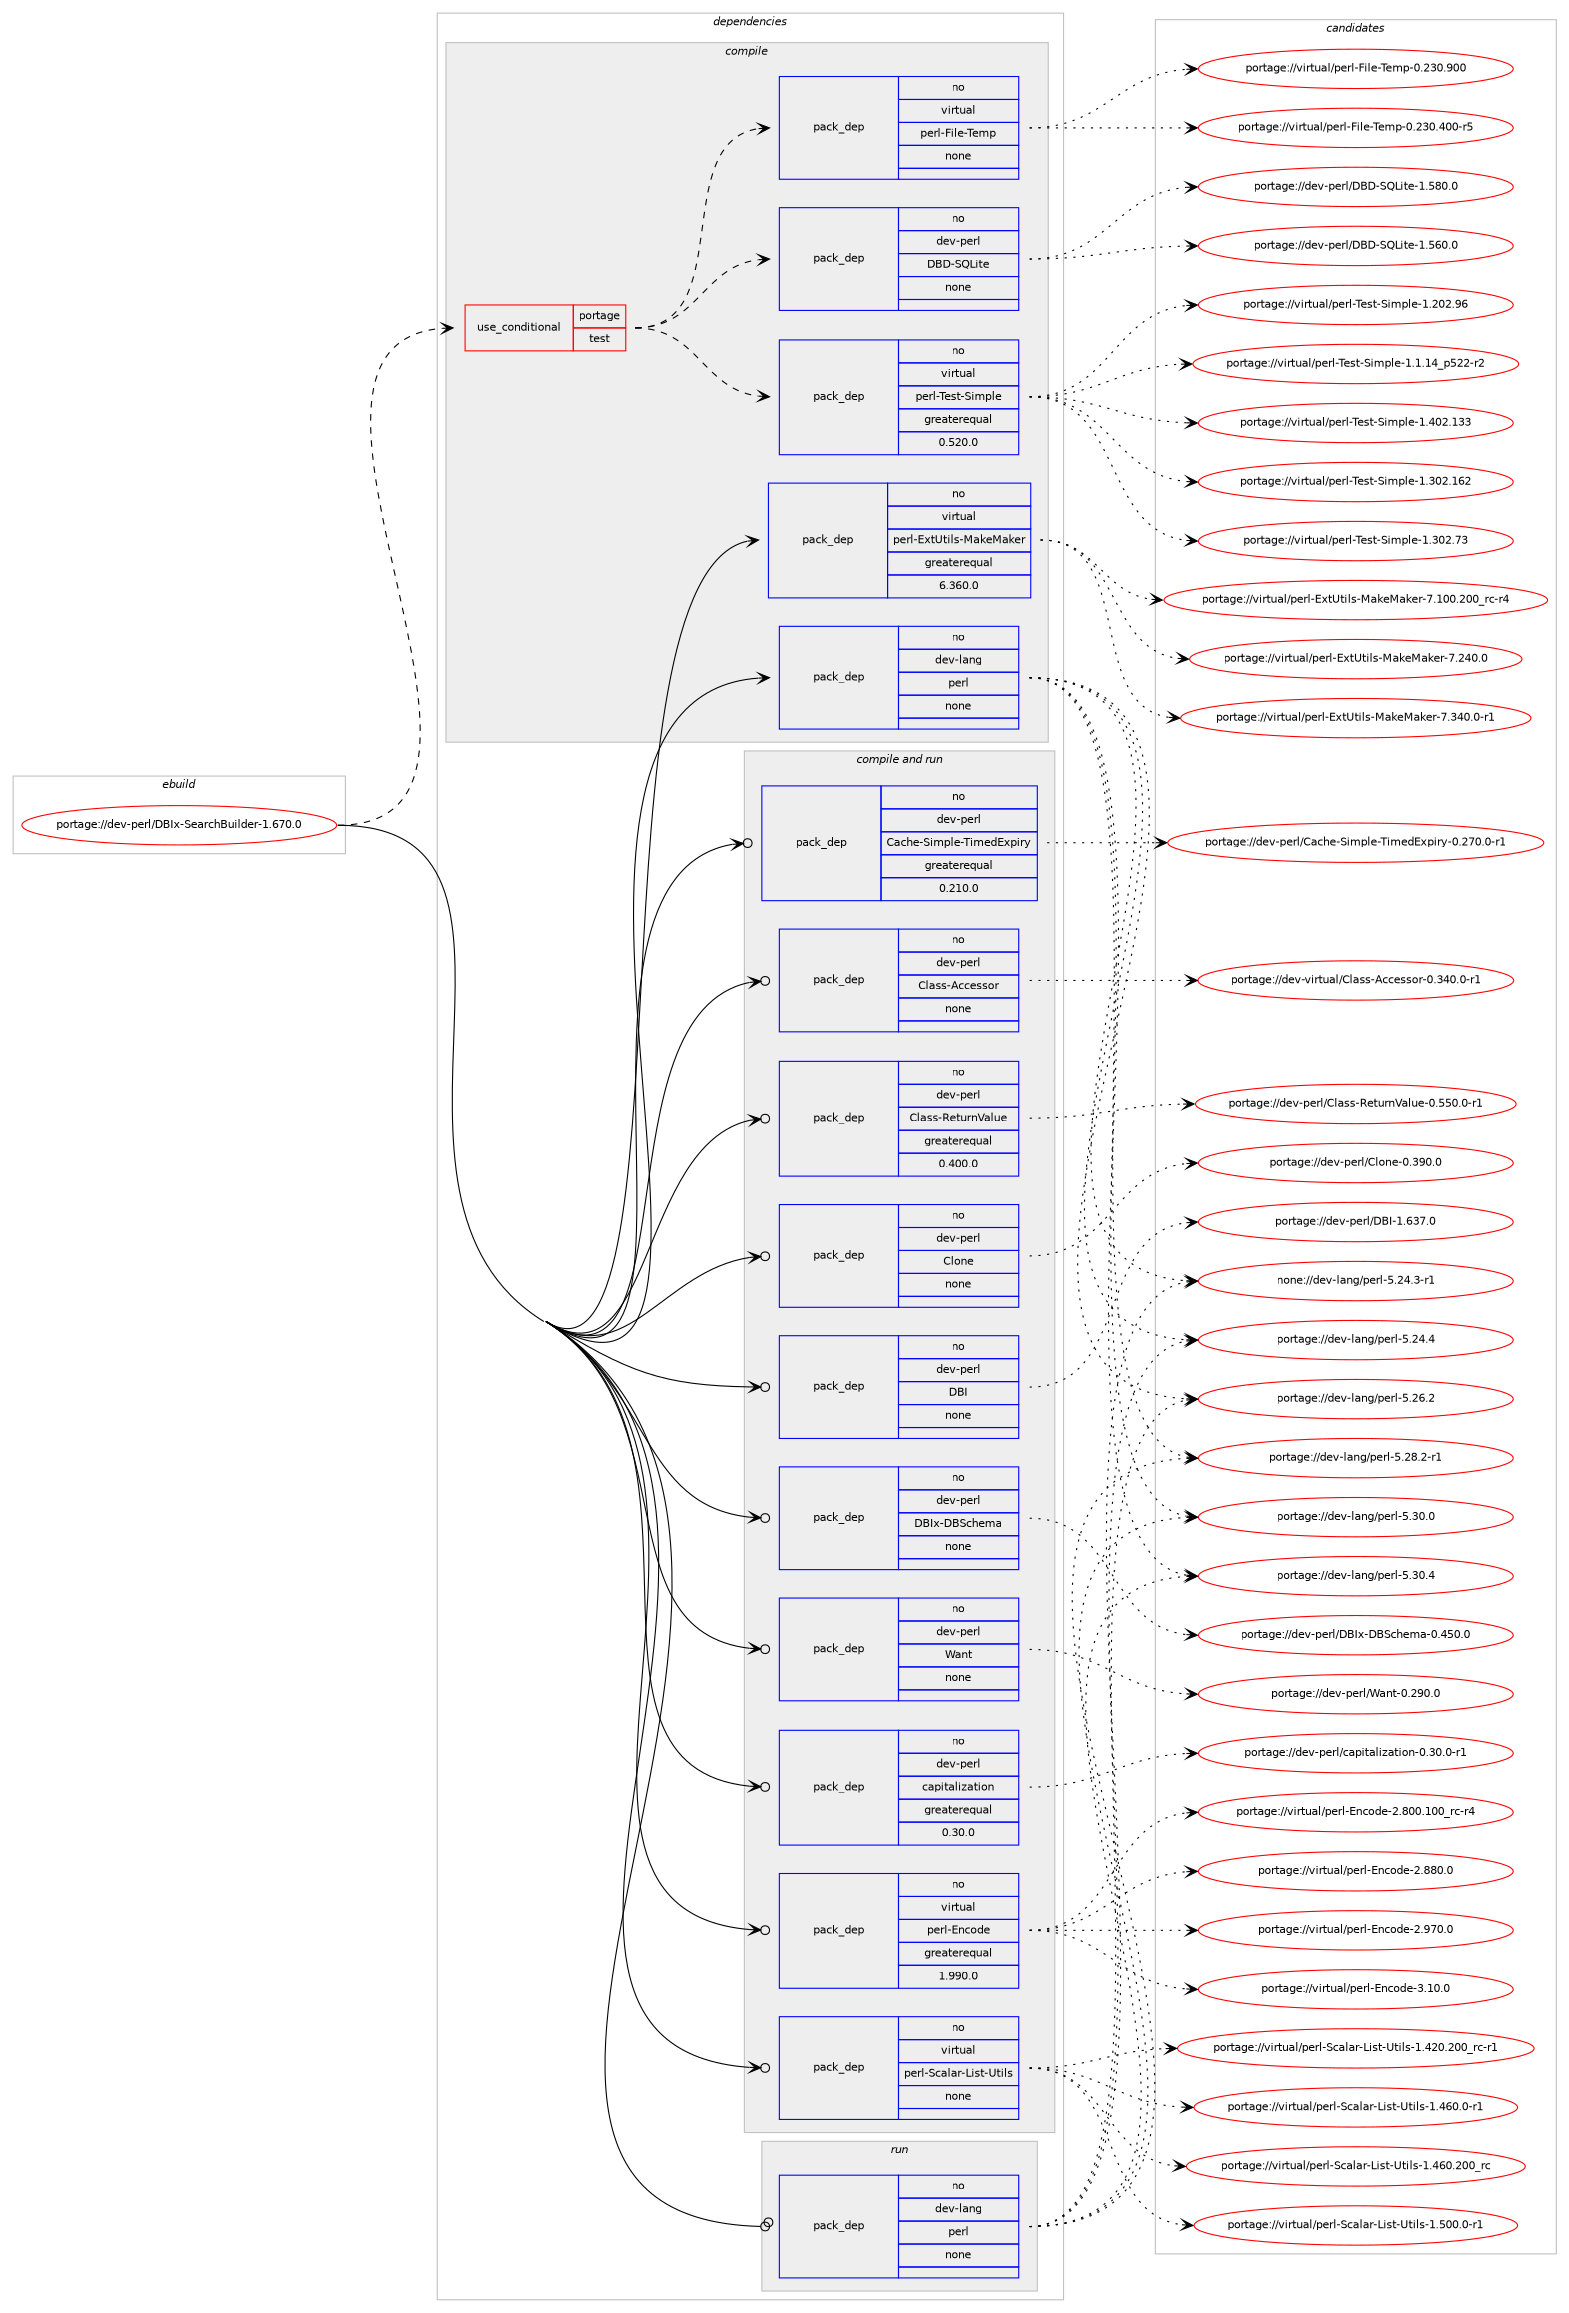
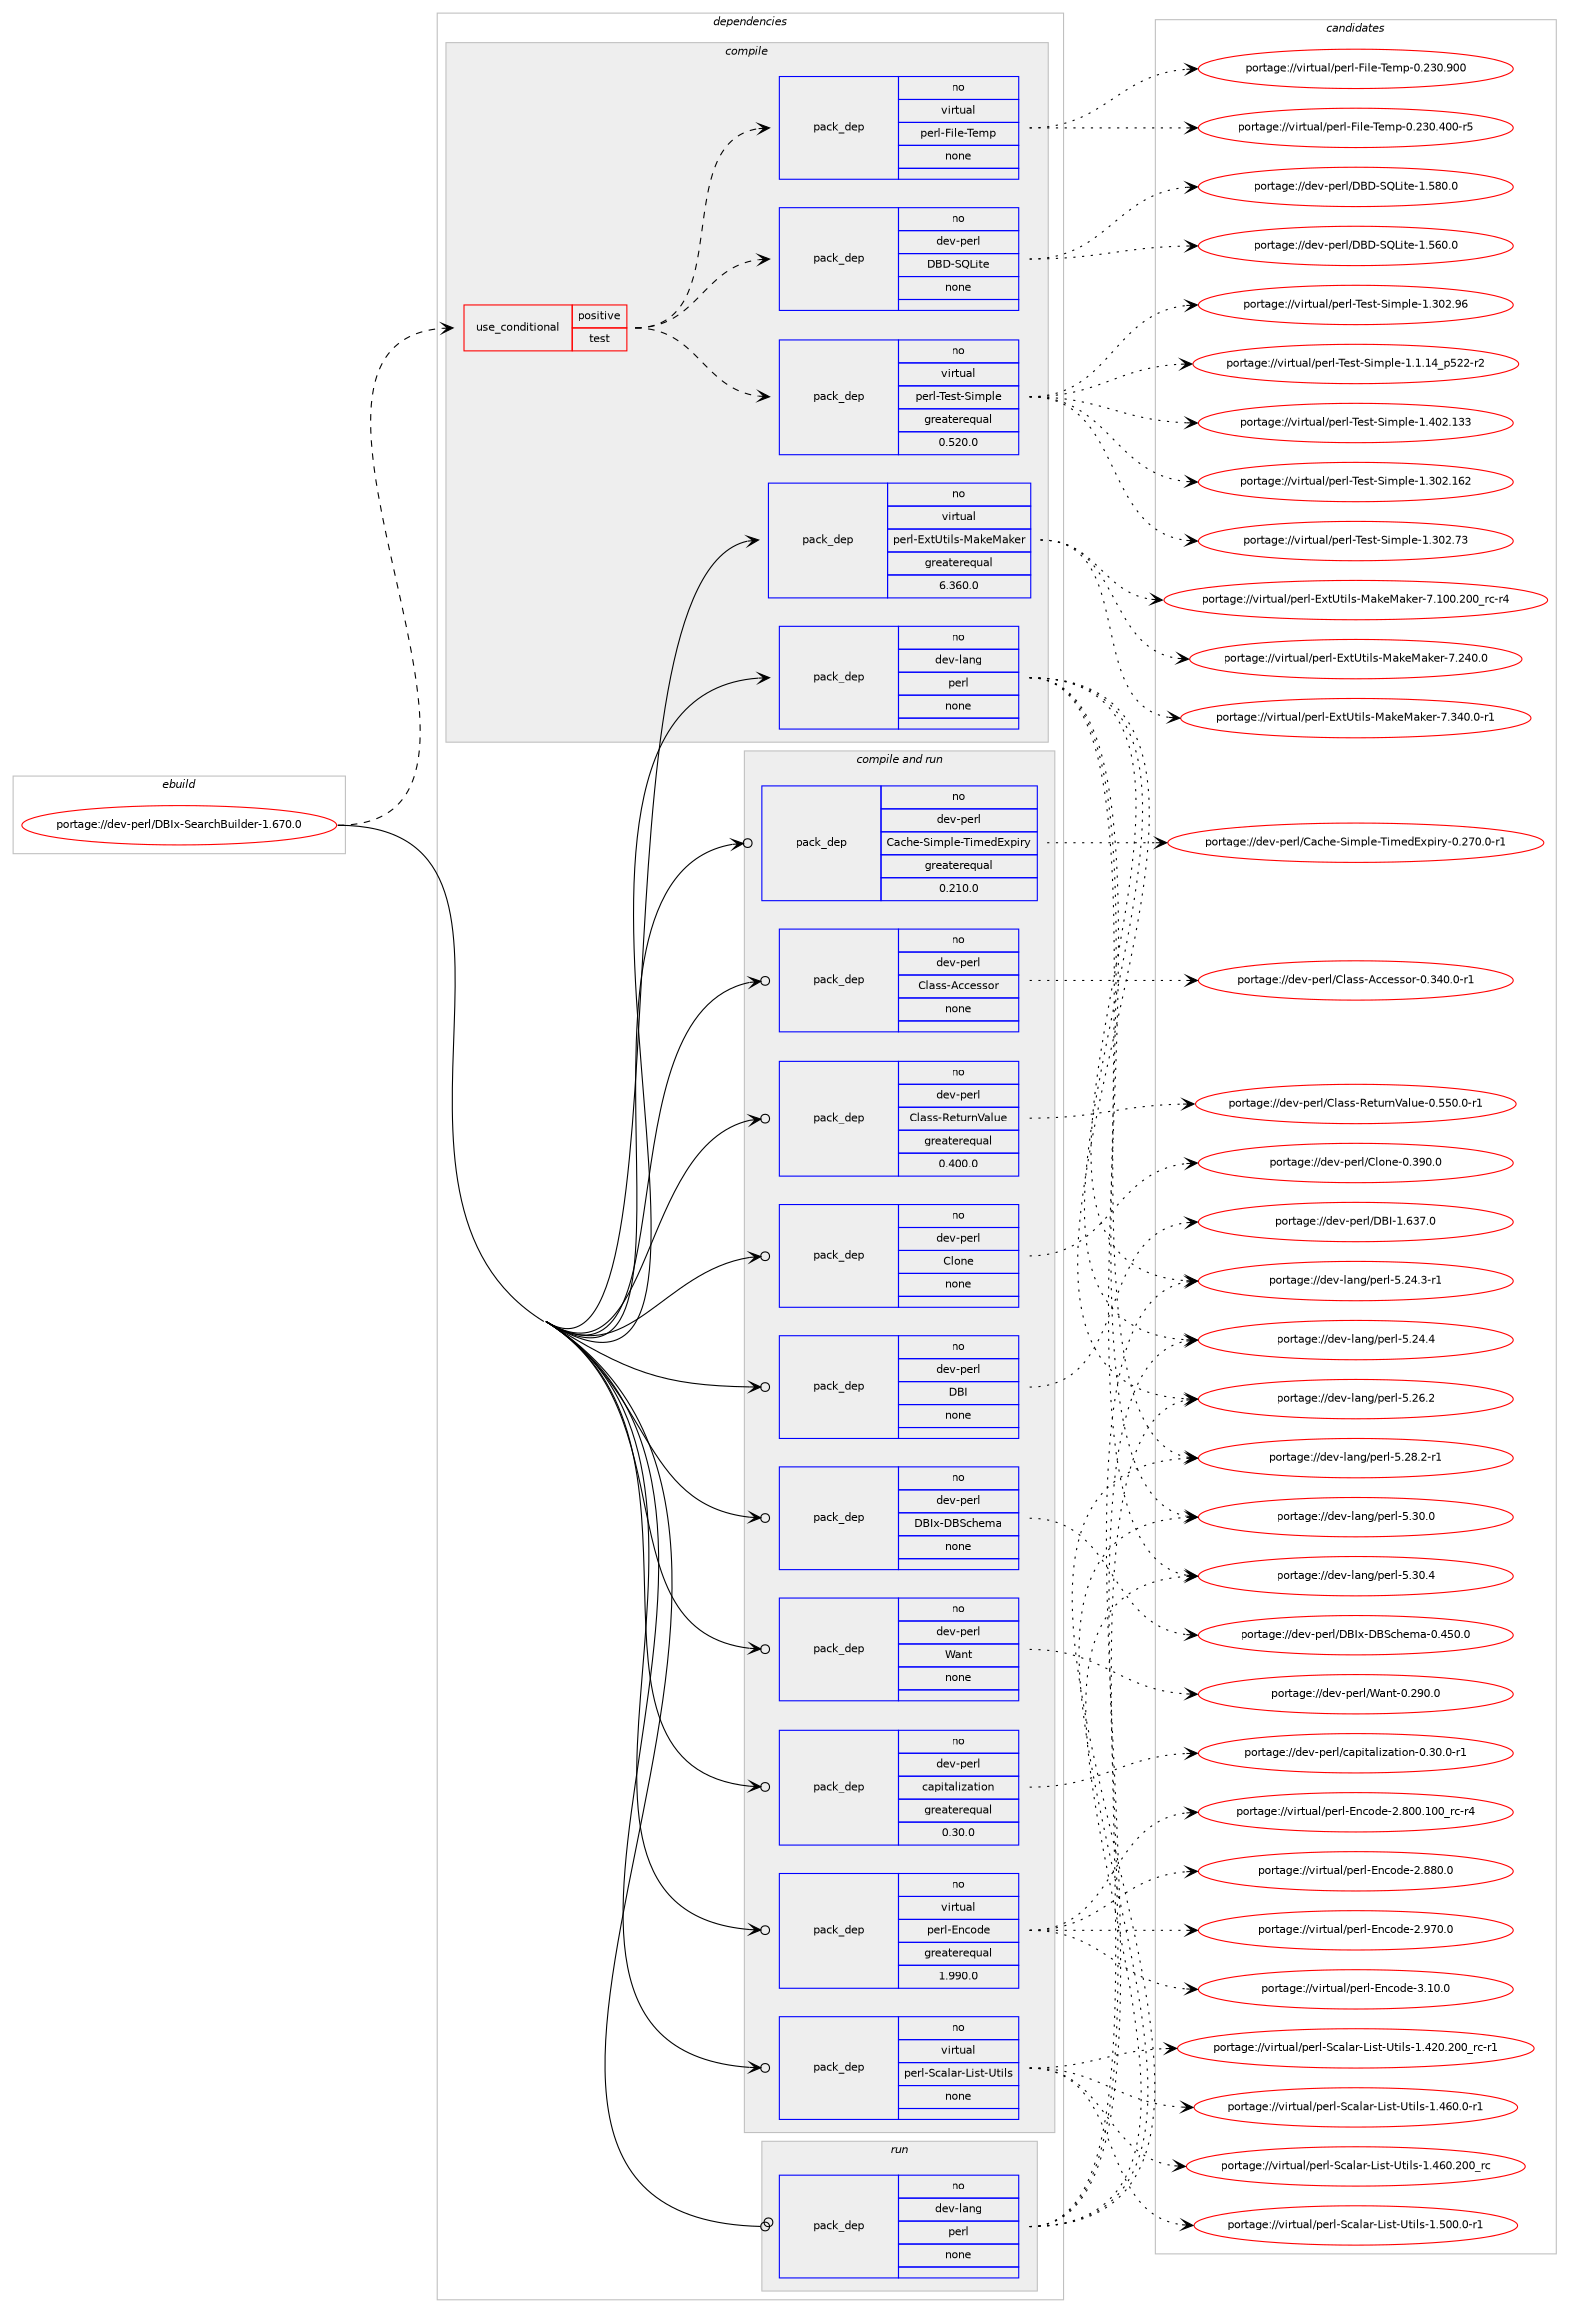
(1356, 305) -> (1356, 305)
(600, 316) -> (600, 316)
(1356, 980) -> (1356, 980)
(1356, 1281) -> (1356, 1281)
